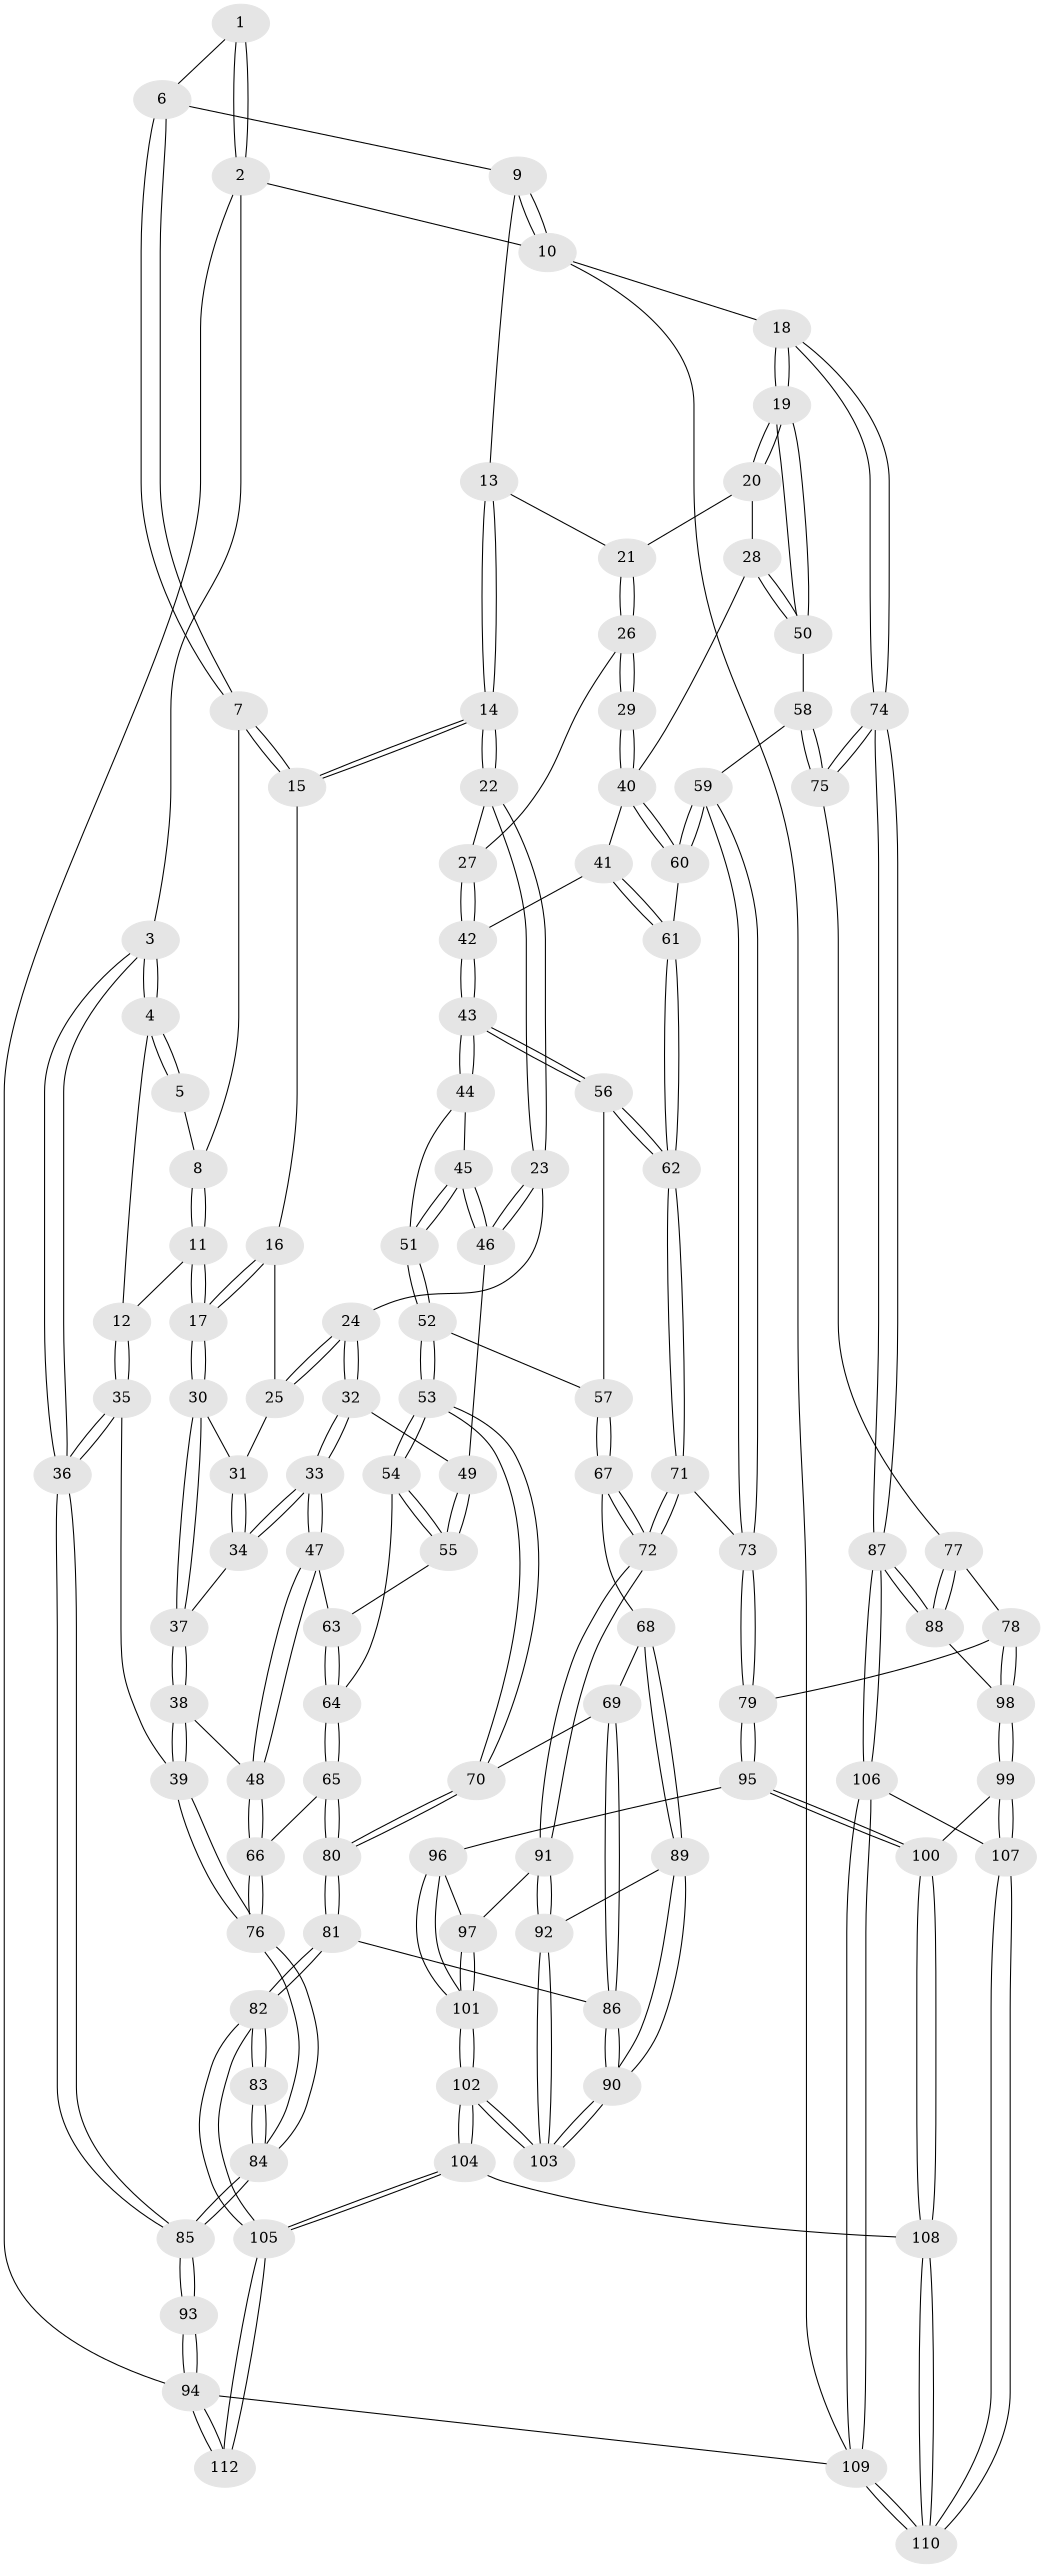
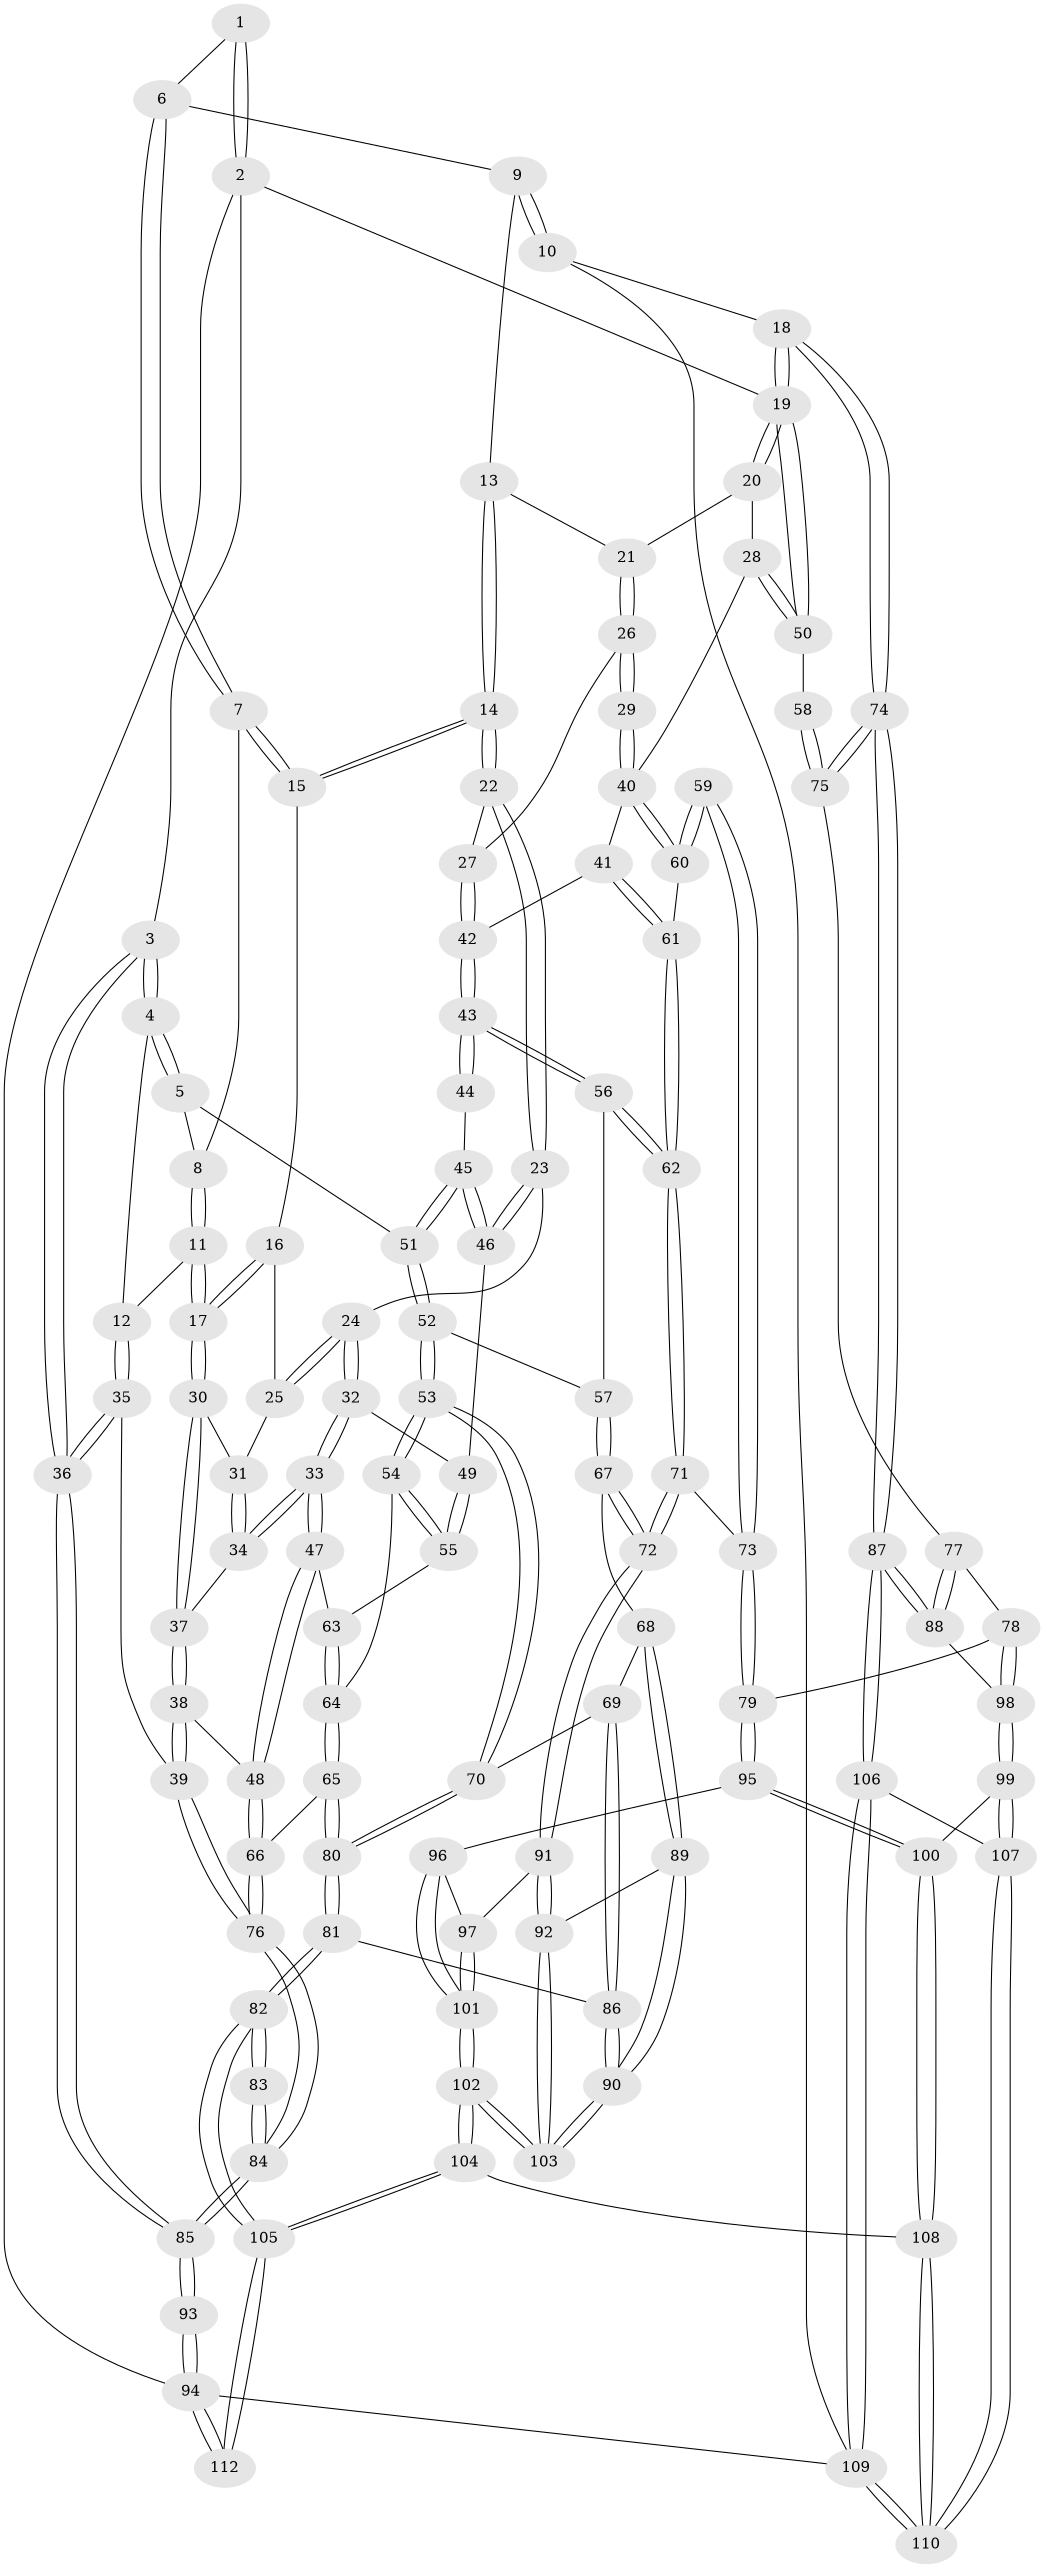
(394, 214) -> (511, 291)
(753, 749) -> none
(421, 1165) -> (300, 1173)
